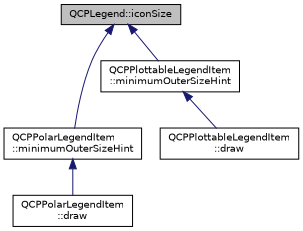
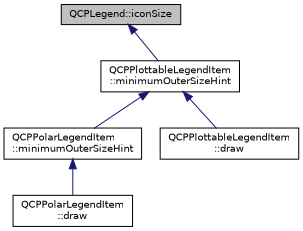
(86, 78) -> (117, 113)
